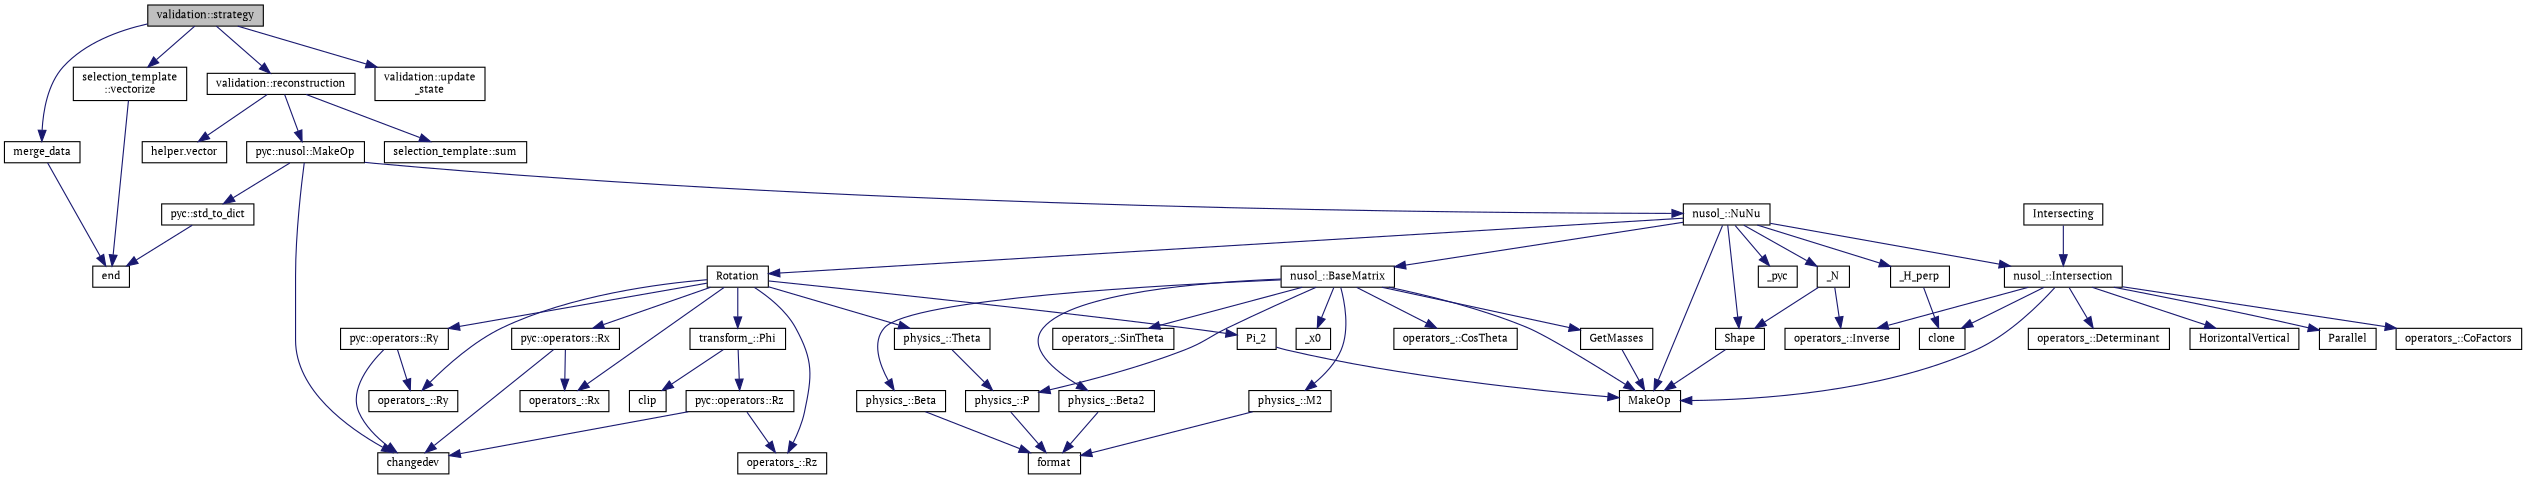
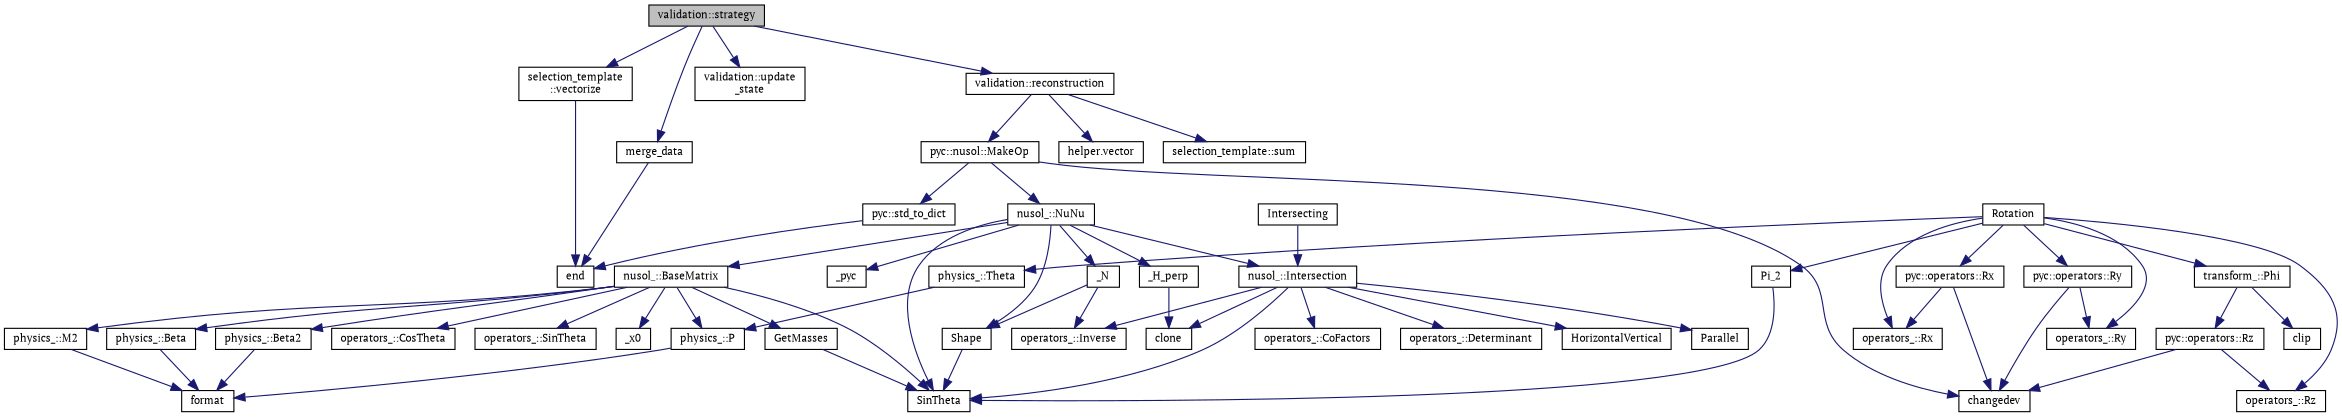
(1232, 246) -> none
(1650, 401) -> (939, 401)
